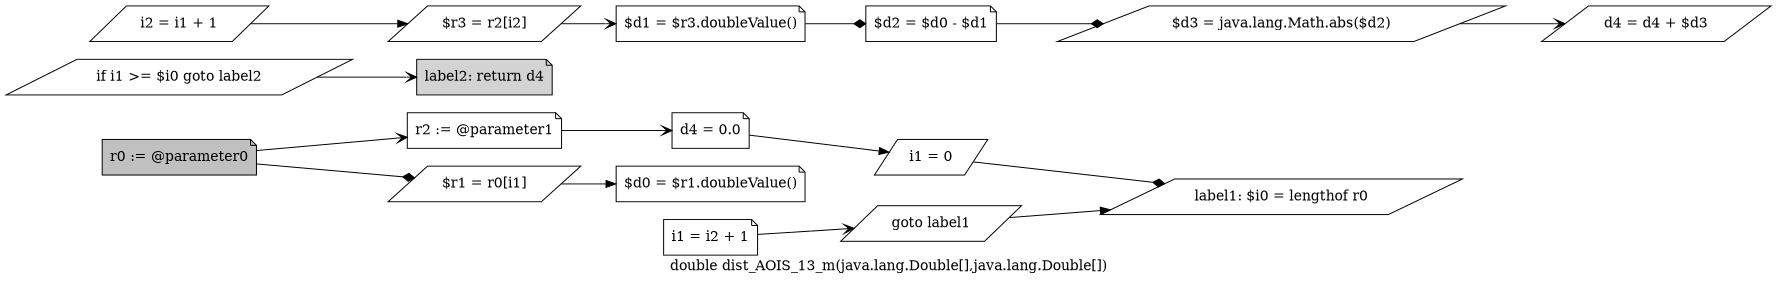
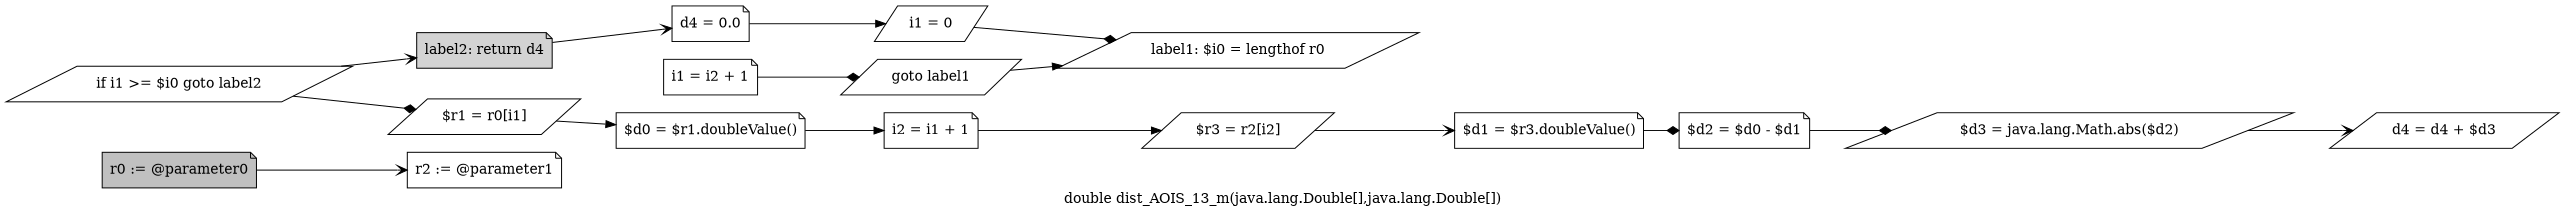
(179, 24) -> (931, 131)
(612, 131) -> (607, 36)
none -> (840, 131)
(330, 170) -> (348, 102)
(801, 232) -> (802, 77)
